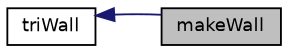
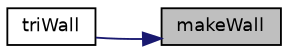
(138, 14) -> (119, 39)
